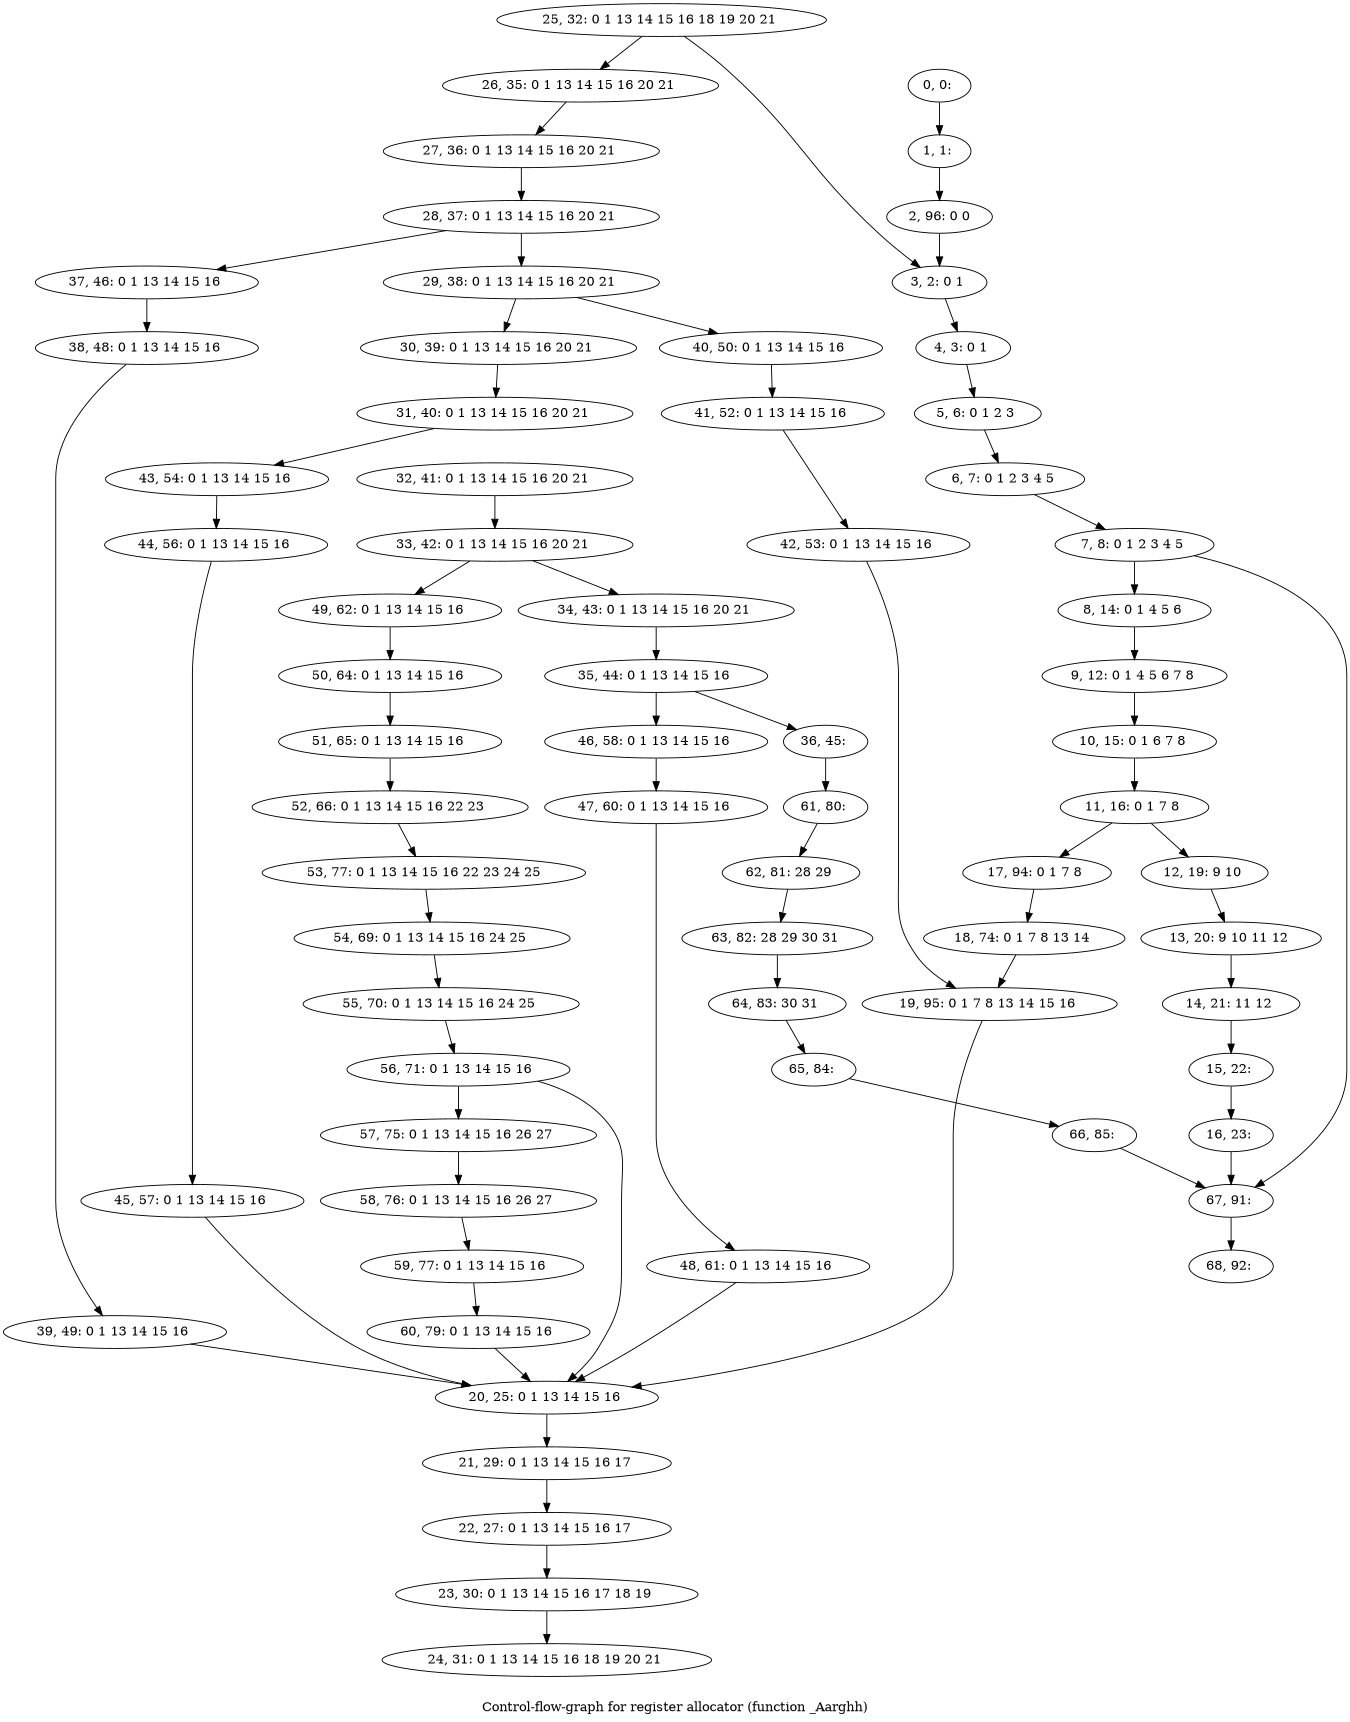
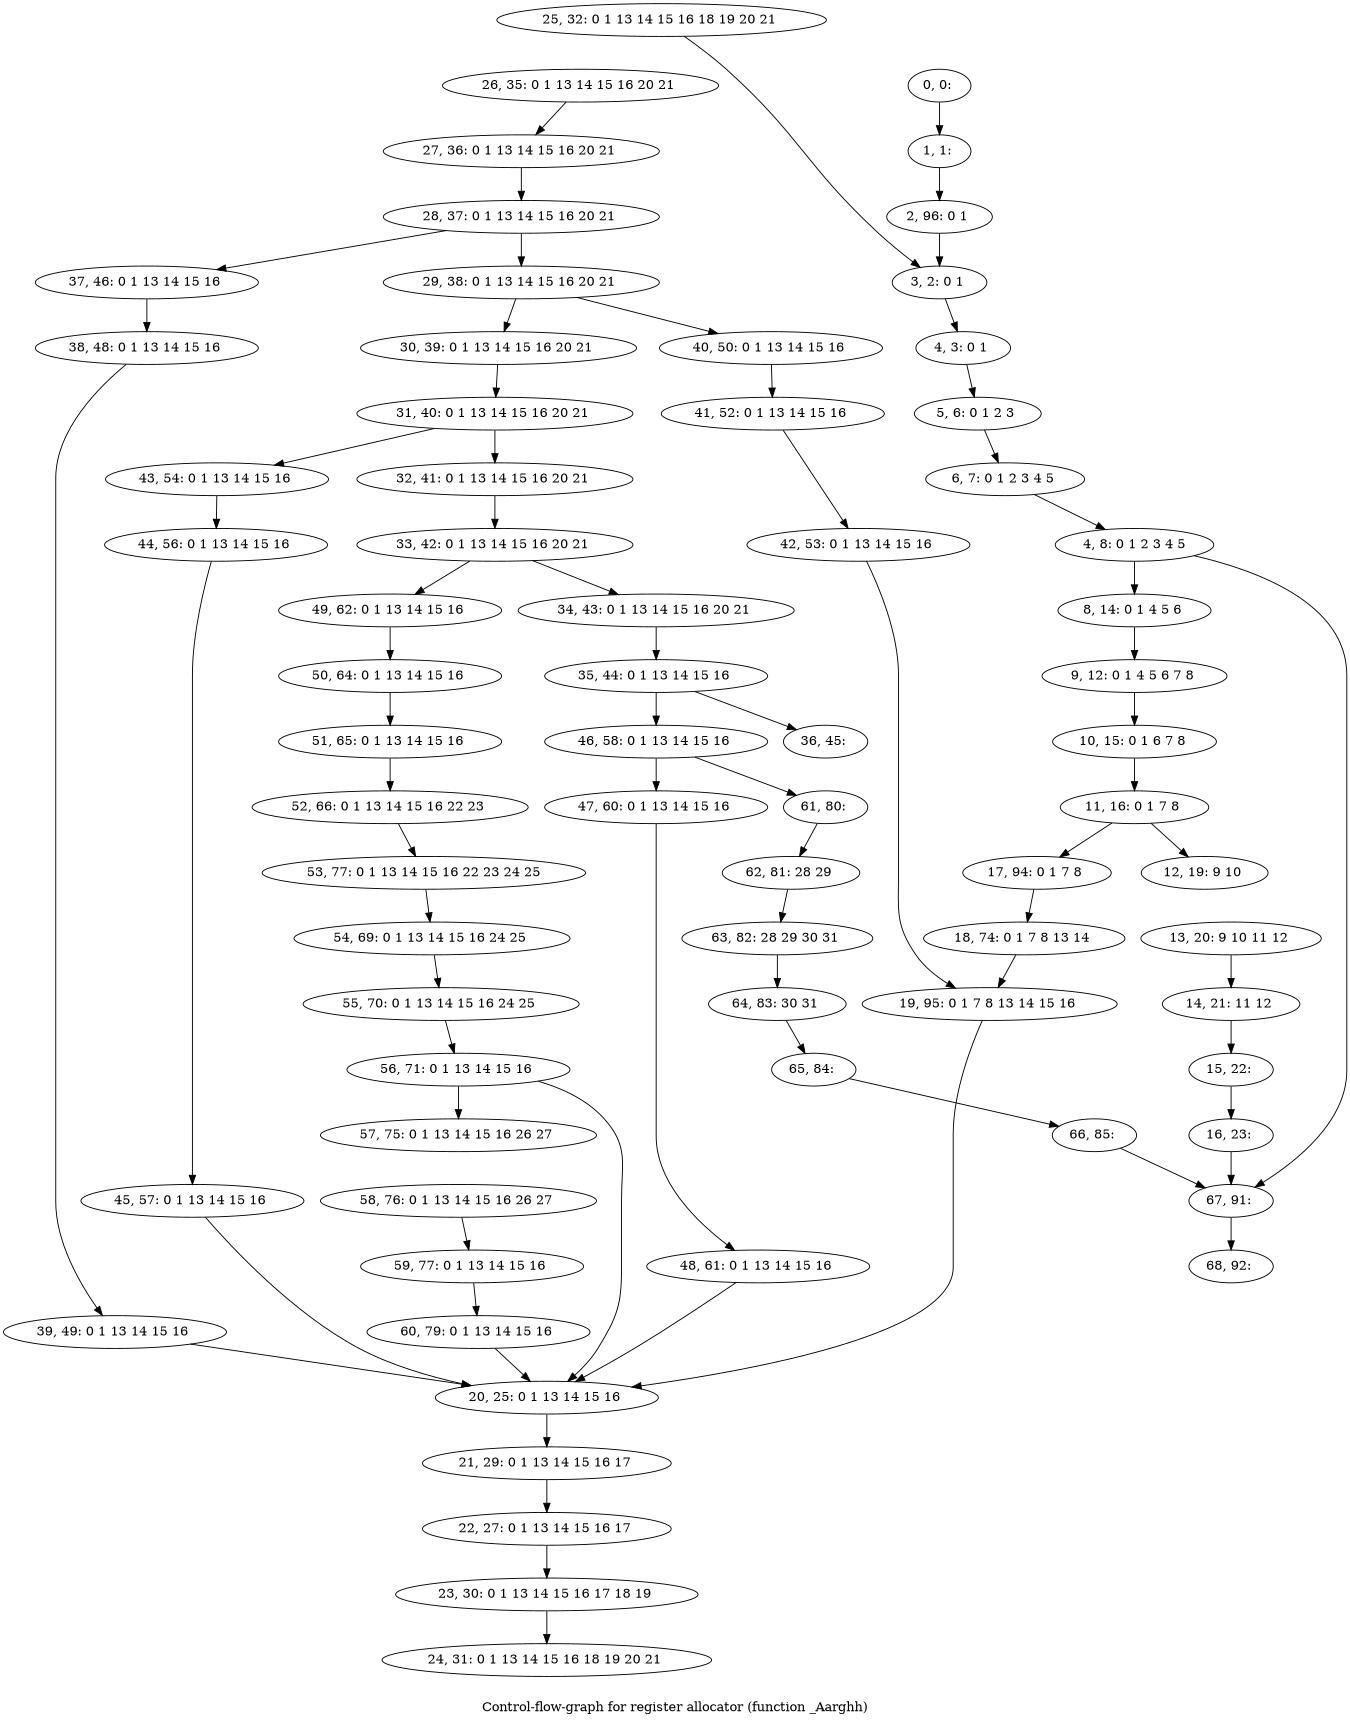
(625, 50) -> none
(940, 217) -> (940, 217)
none -> (495, 442)
(1135, 545) -> (1135, 545)
(826, 770) -> (741, 775)
(1216, 901) -> none
(458, 1164) -> none
